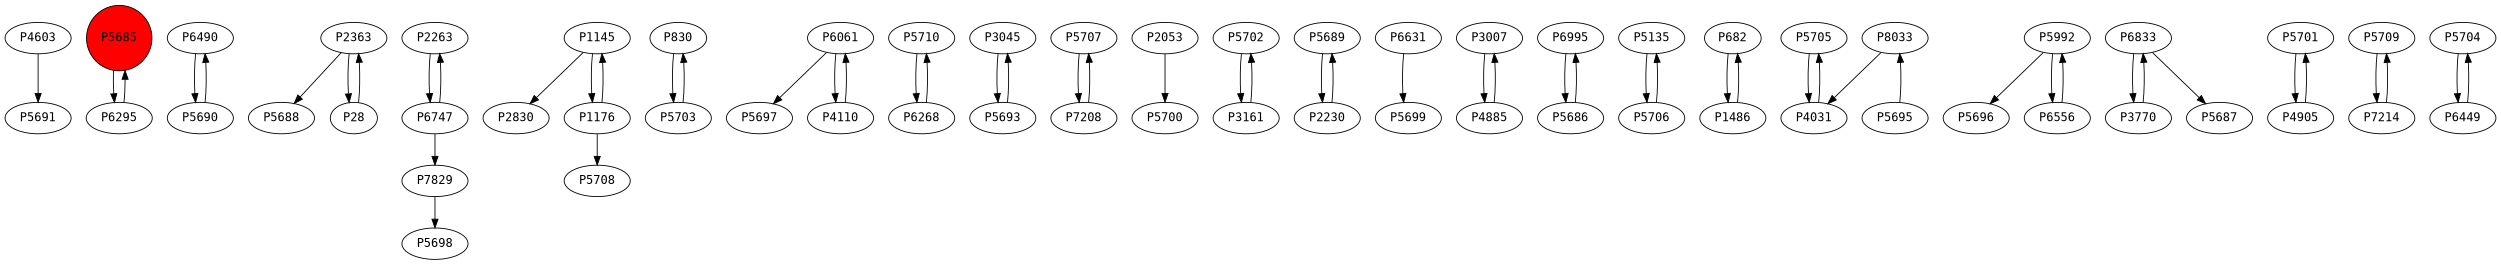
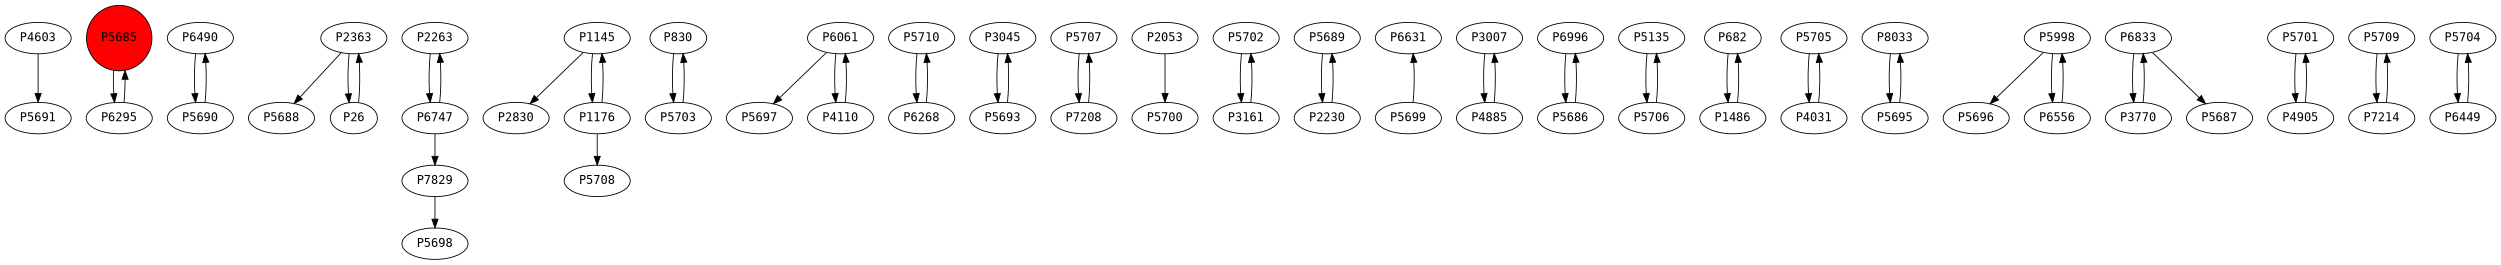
(1571, 38) -> (1571, 38)
(2057, 38) -> (2057, 38)
(1403, 74) -> (1414, 82)
(1858, 75) -> (1889, 74)
(354, 118) -> (354, 118)
